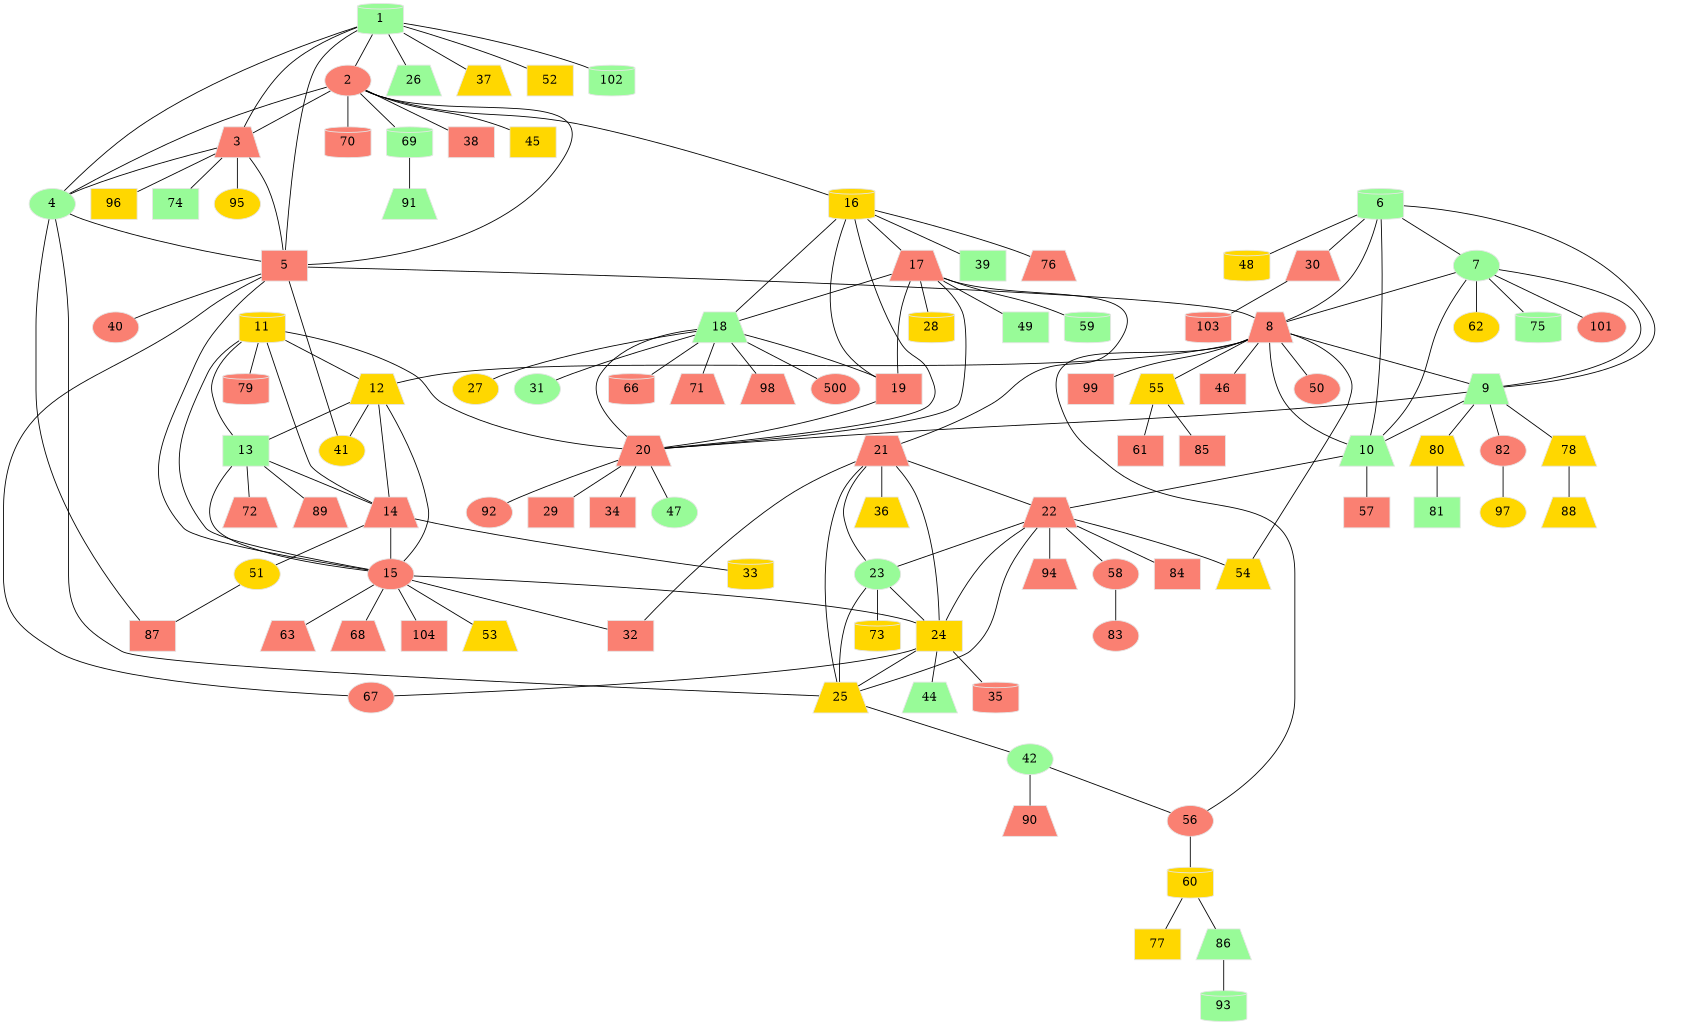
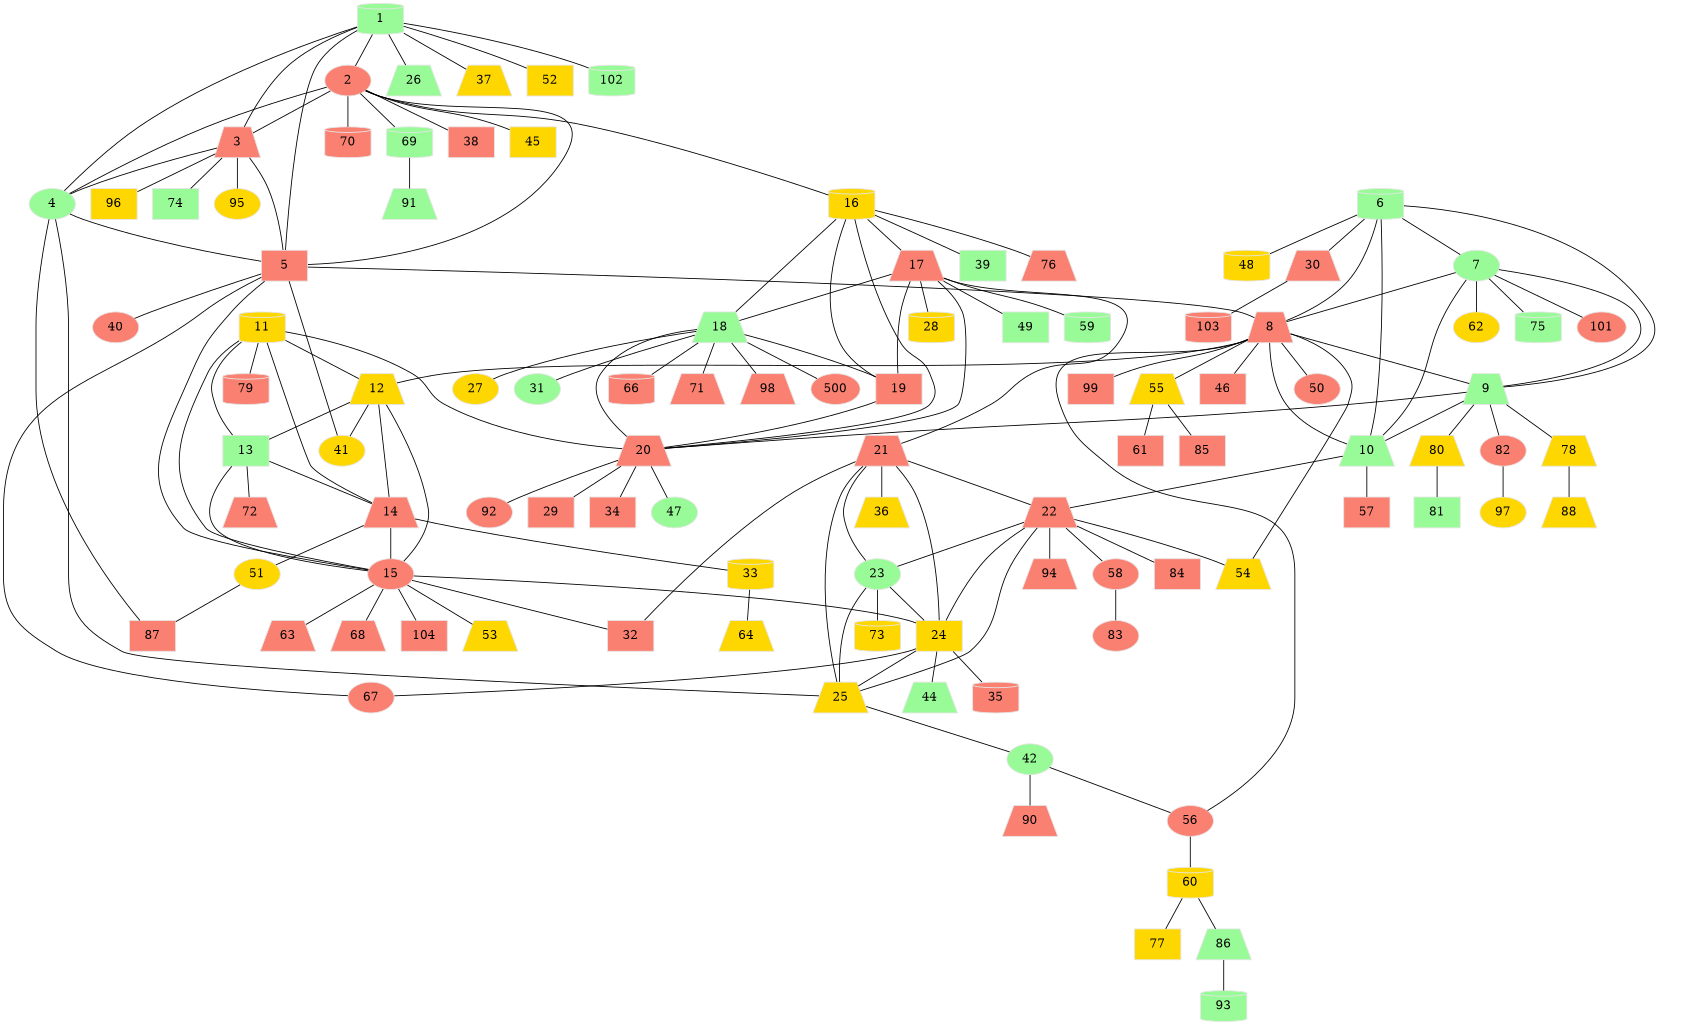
(320, 512) -> none
none -> (746, 636)
